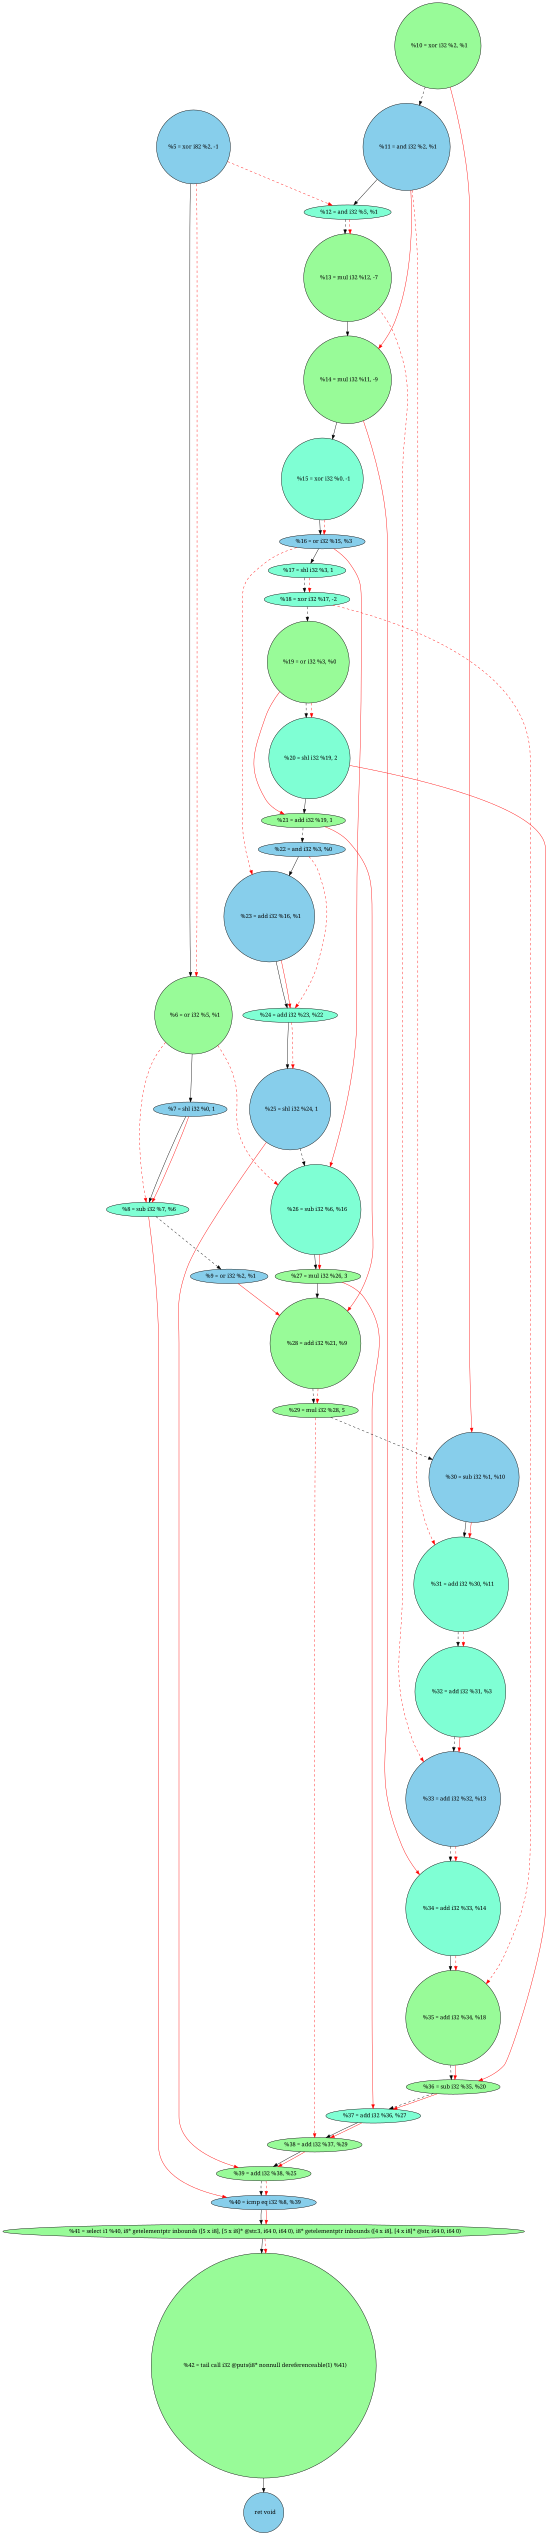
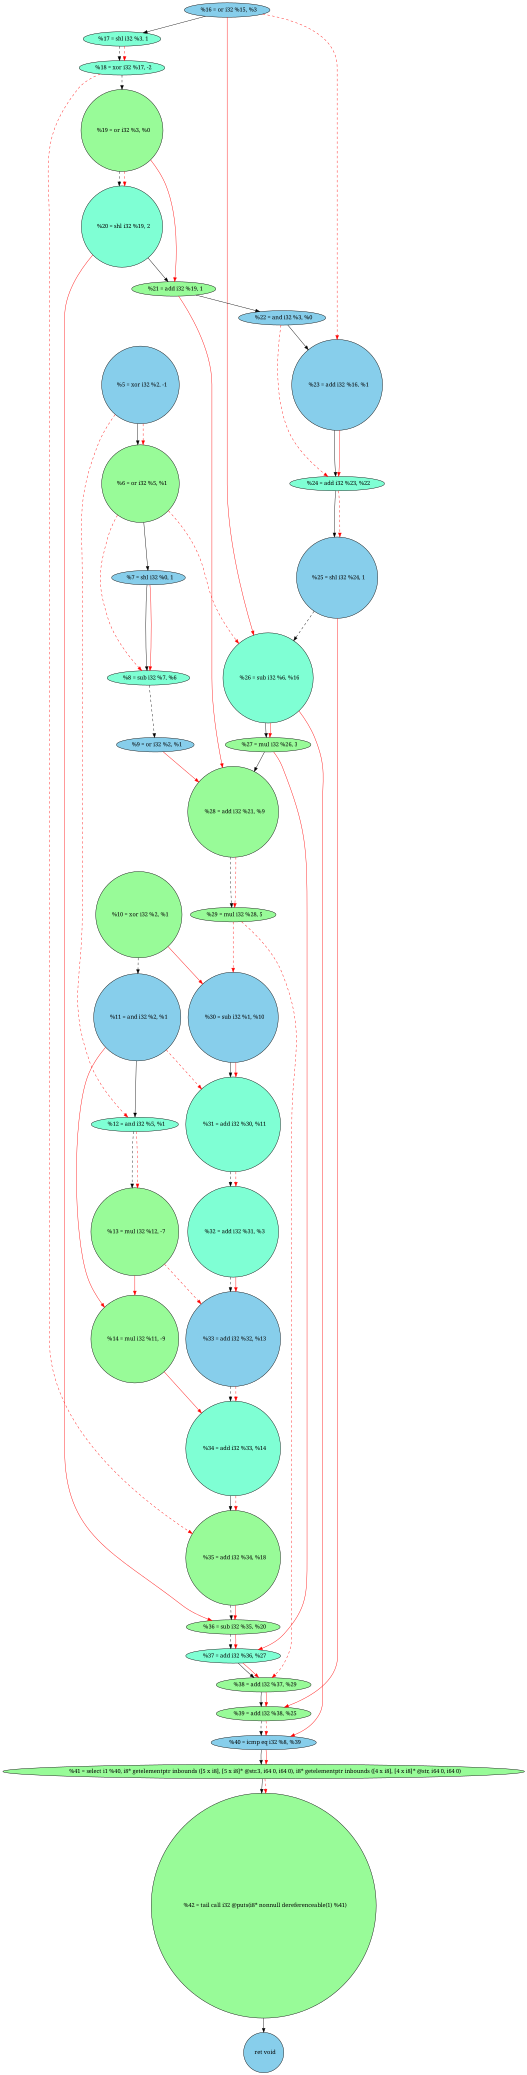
(193, 147) -> (140, 385)
(348, 327) -> (135, 1283)
(322, 479) -> none
(303, 833) -> (224, 302)
(380, 1438) -> (233, 945)
(159, 1725) -> (322, 1227)
